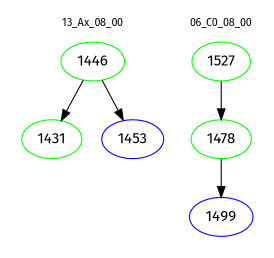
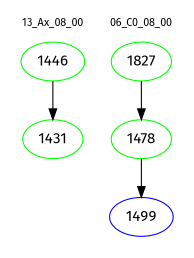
(221, 62) -> (141, 62)
(133, 139) -> none
